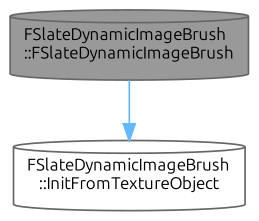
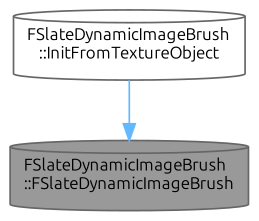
(129, 102) -> (129, 102)
